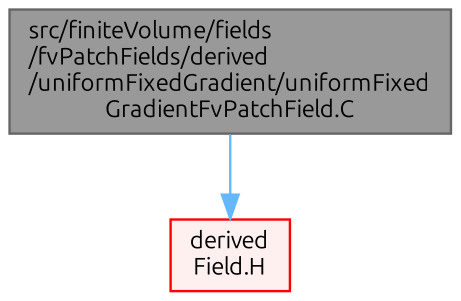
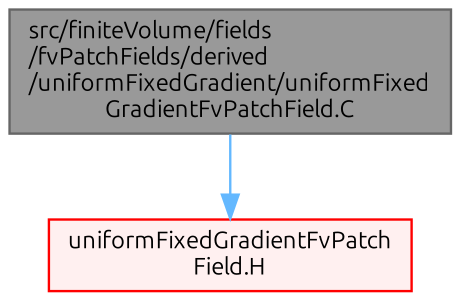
(230, 255) -> (230, 255)
